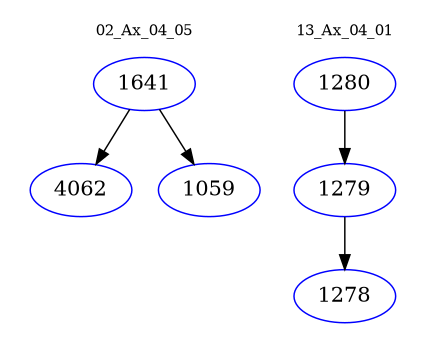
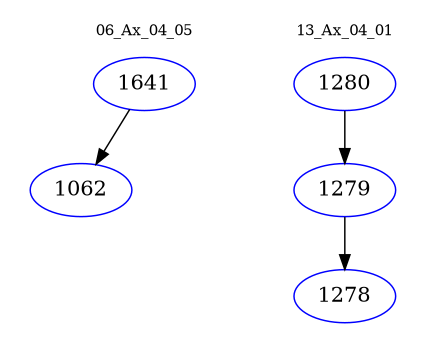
(144, 32) -> (144, 32)
(81, 190) -> (81, 190)
(209, 190) -> none
